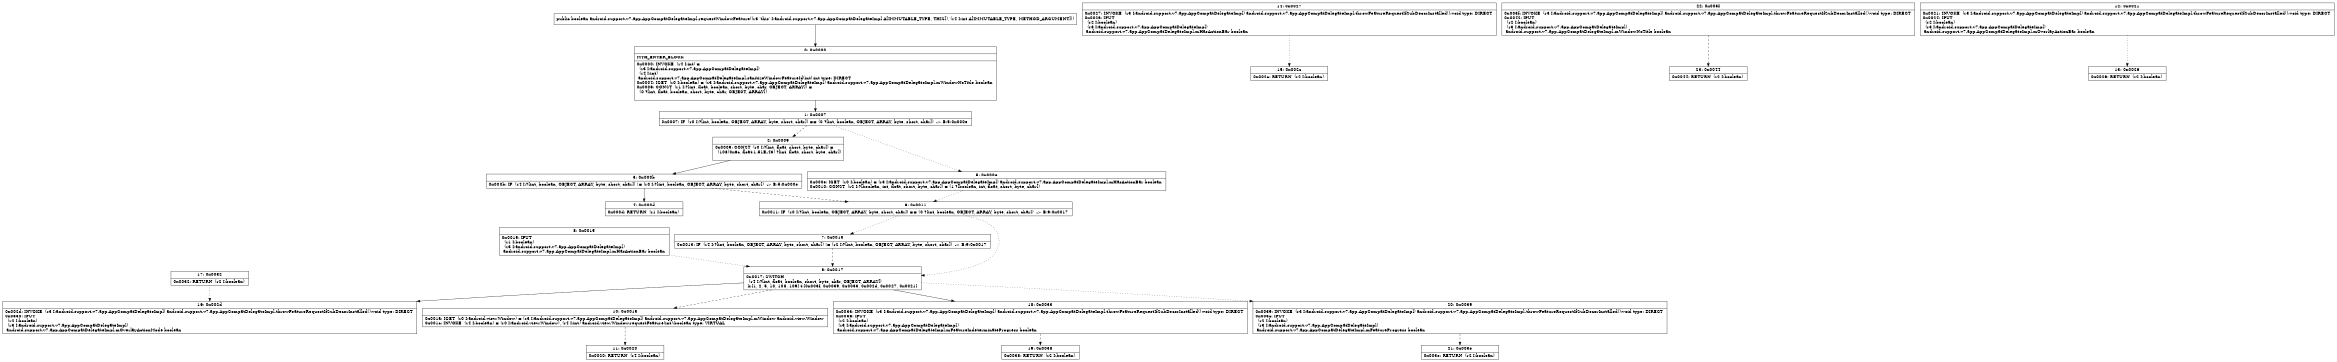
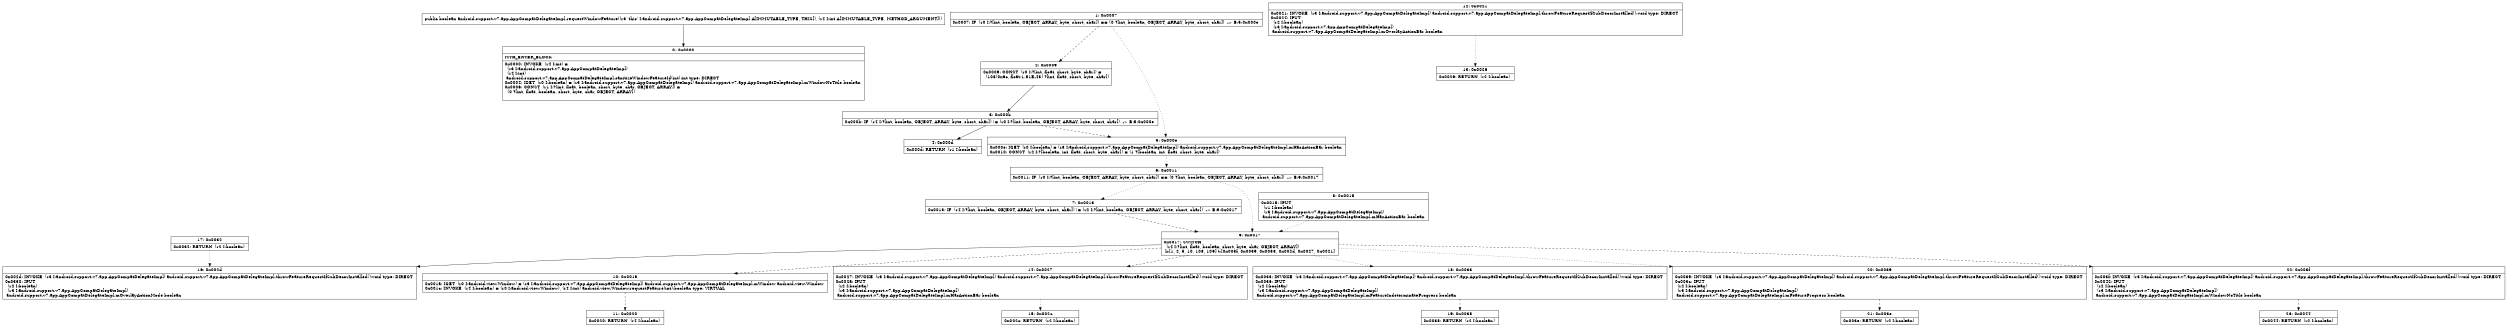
(815, 104) -> none
(778, 195) -> (1075, 131)
none -> (1714, 252)
none -> (1159, 261)
(923, 295) -> (1341, 261)
